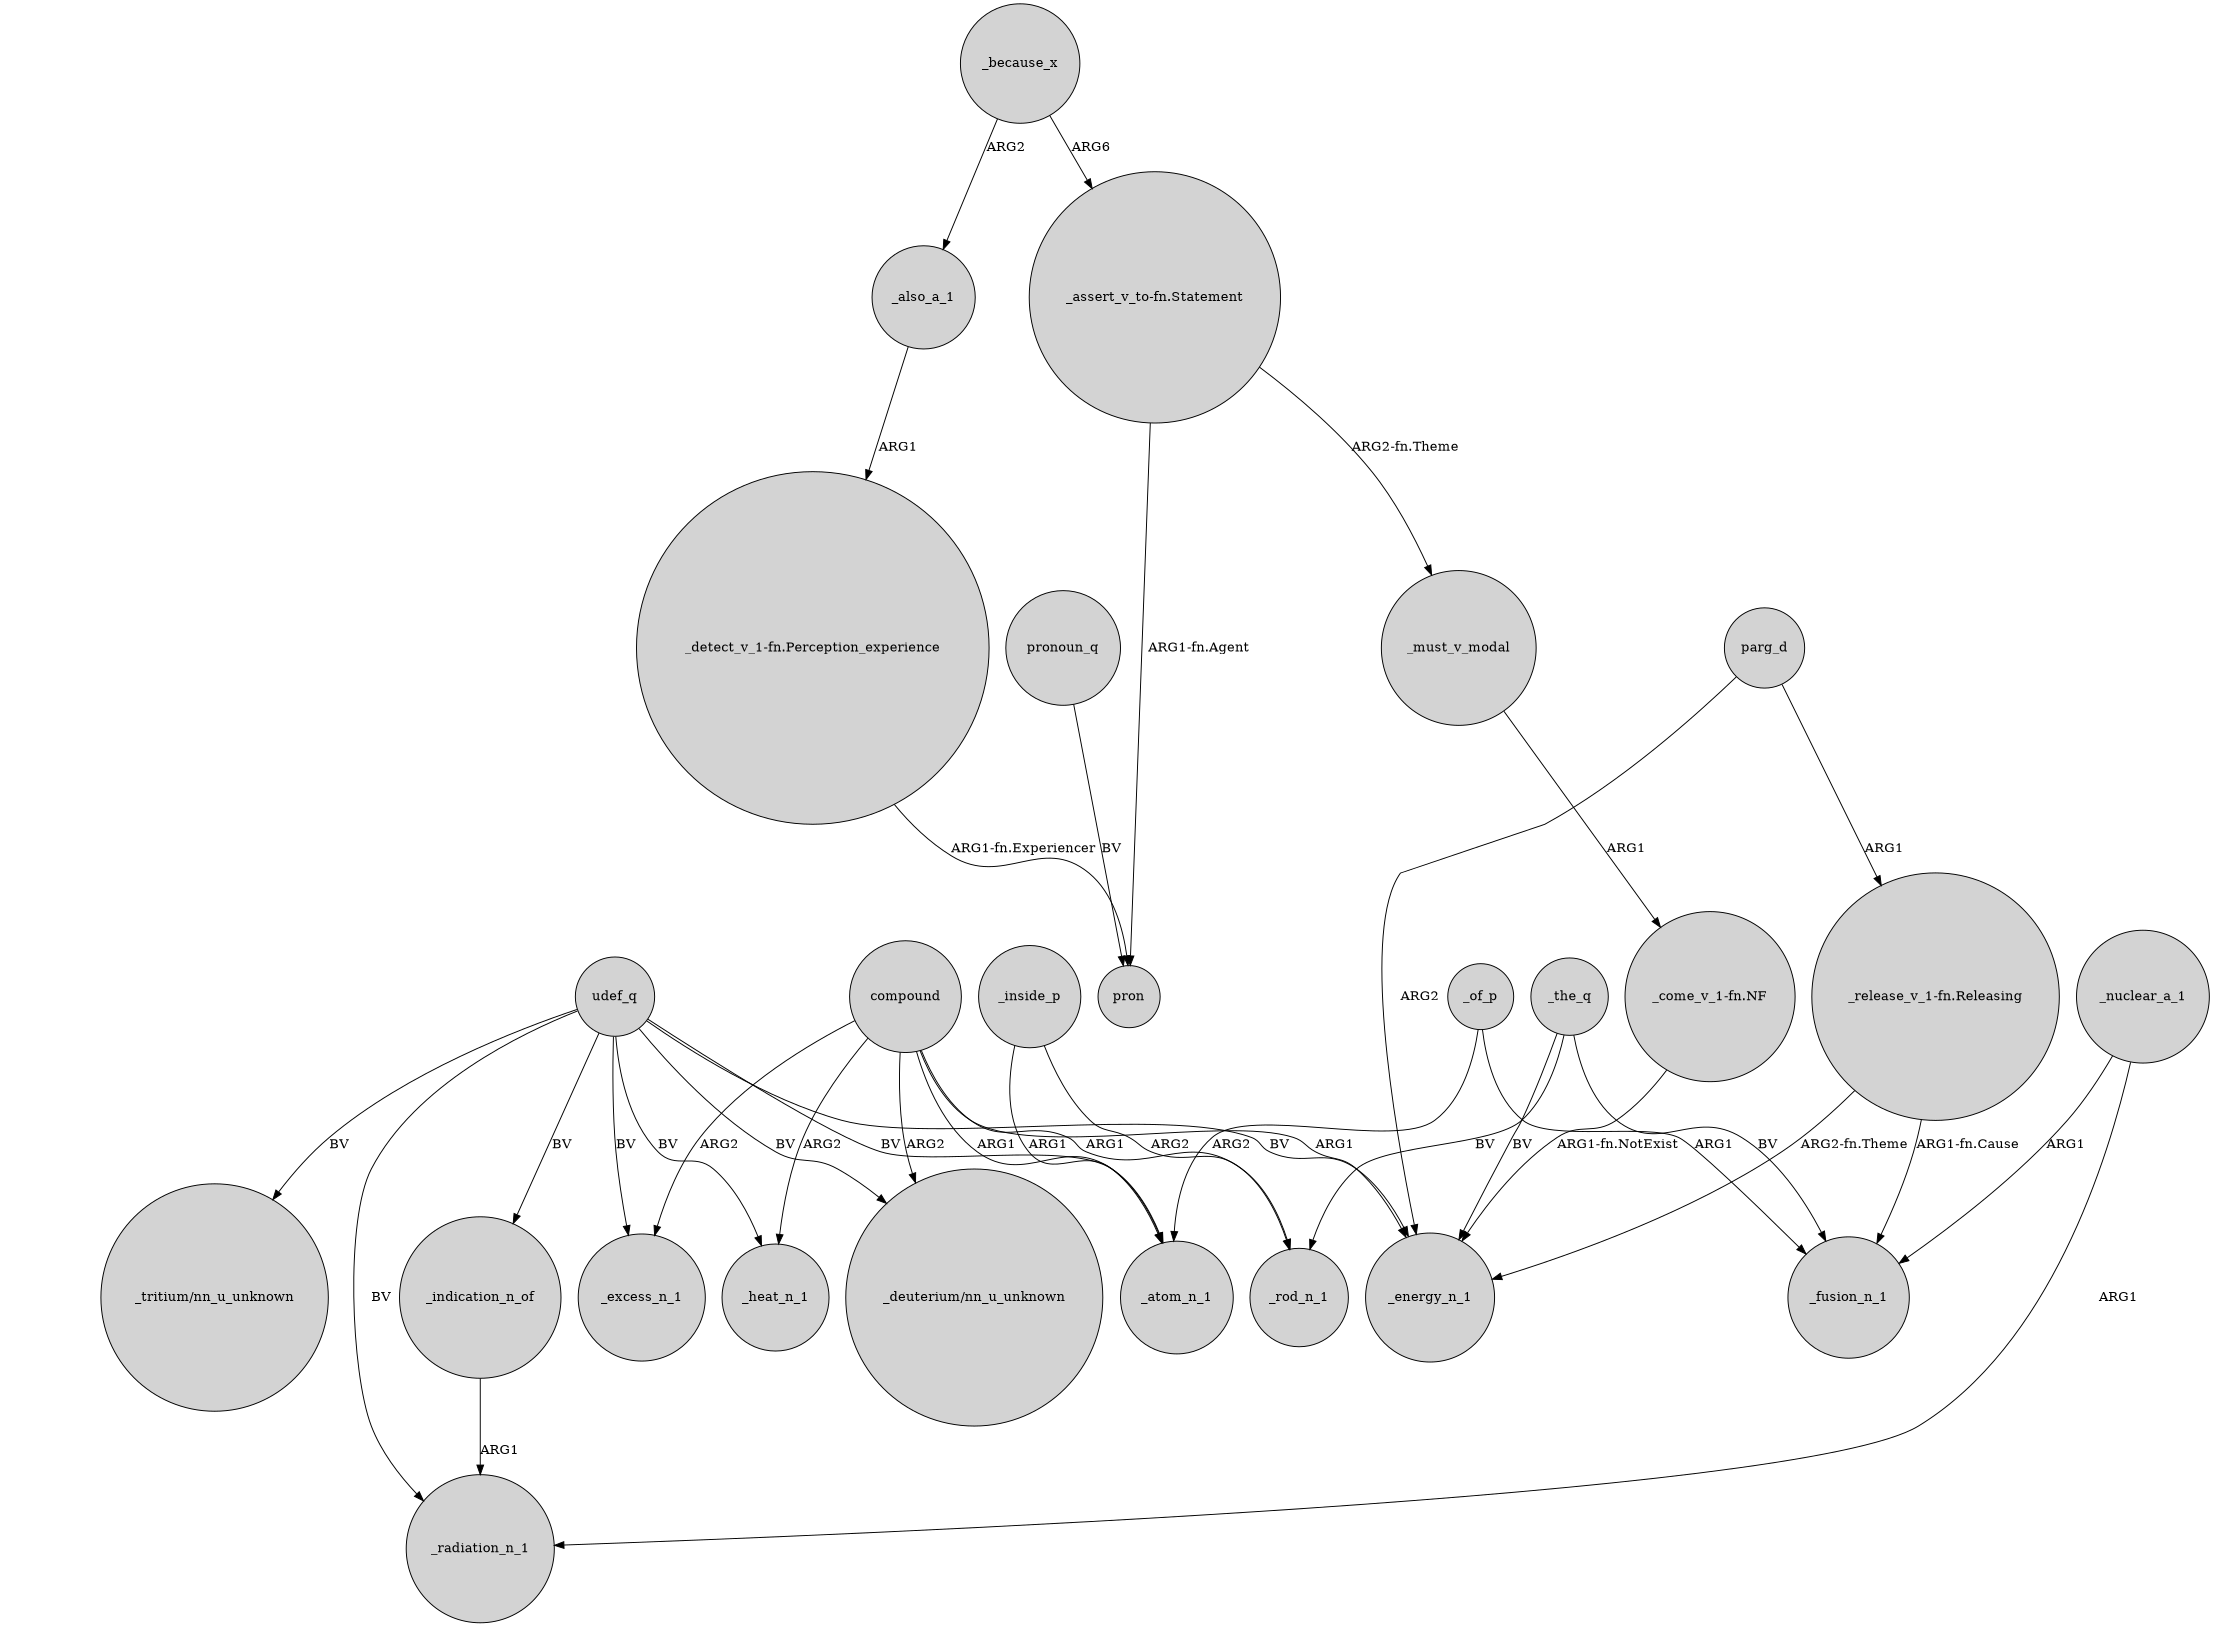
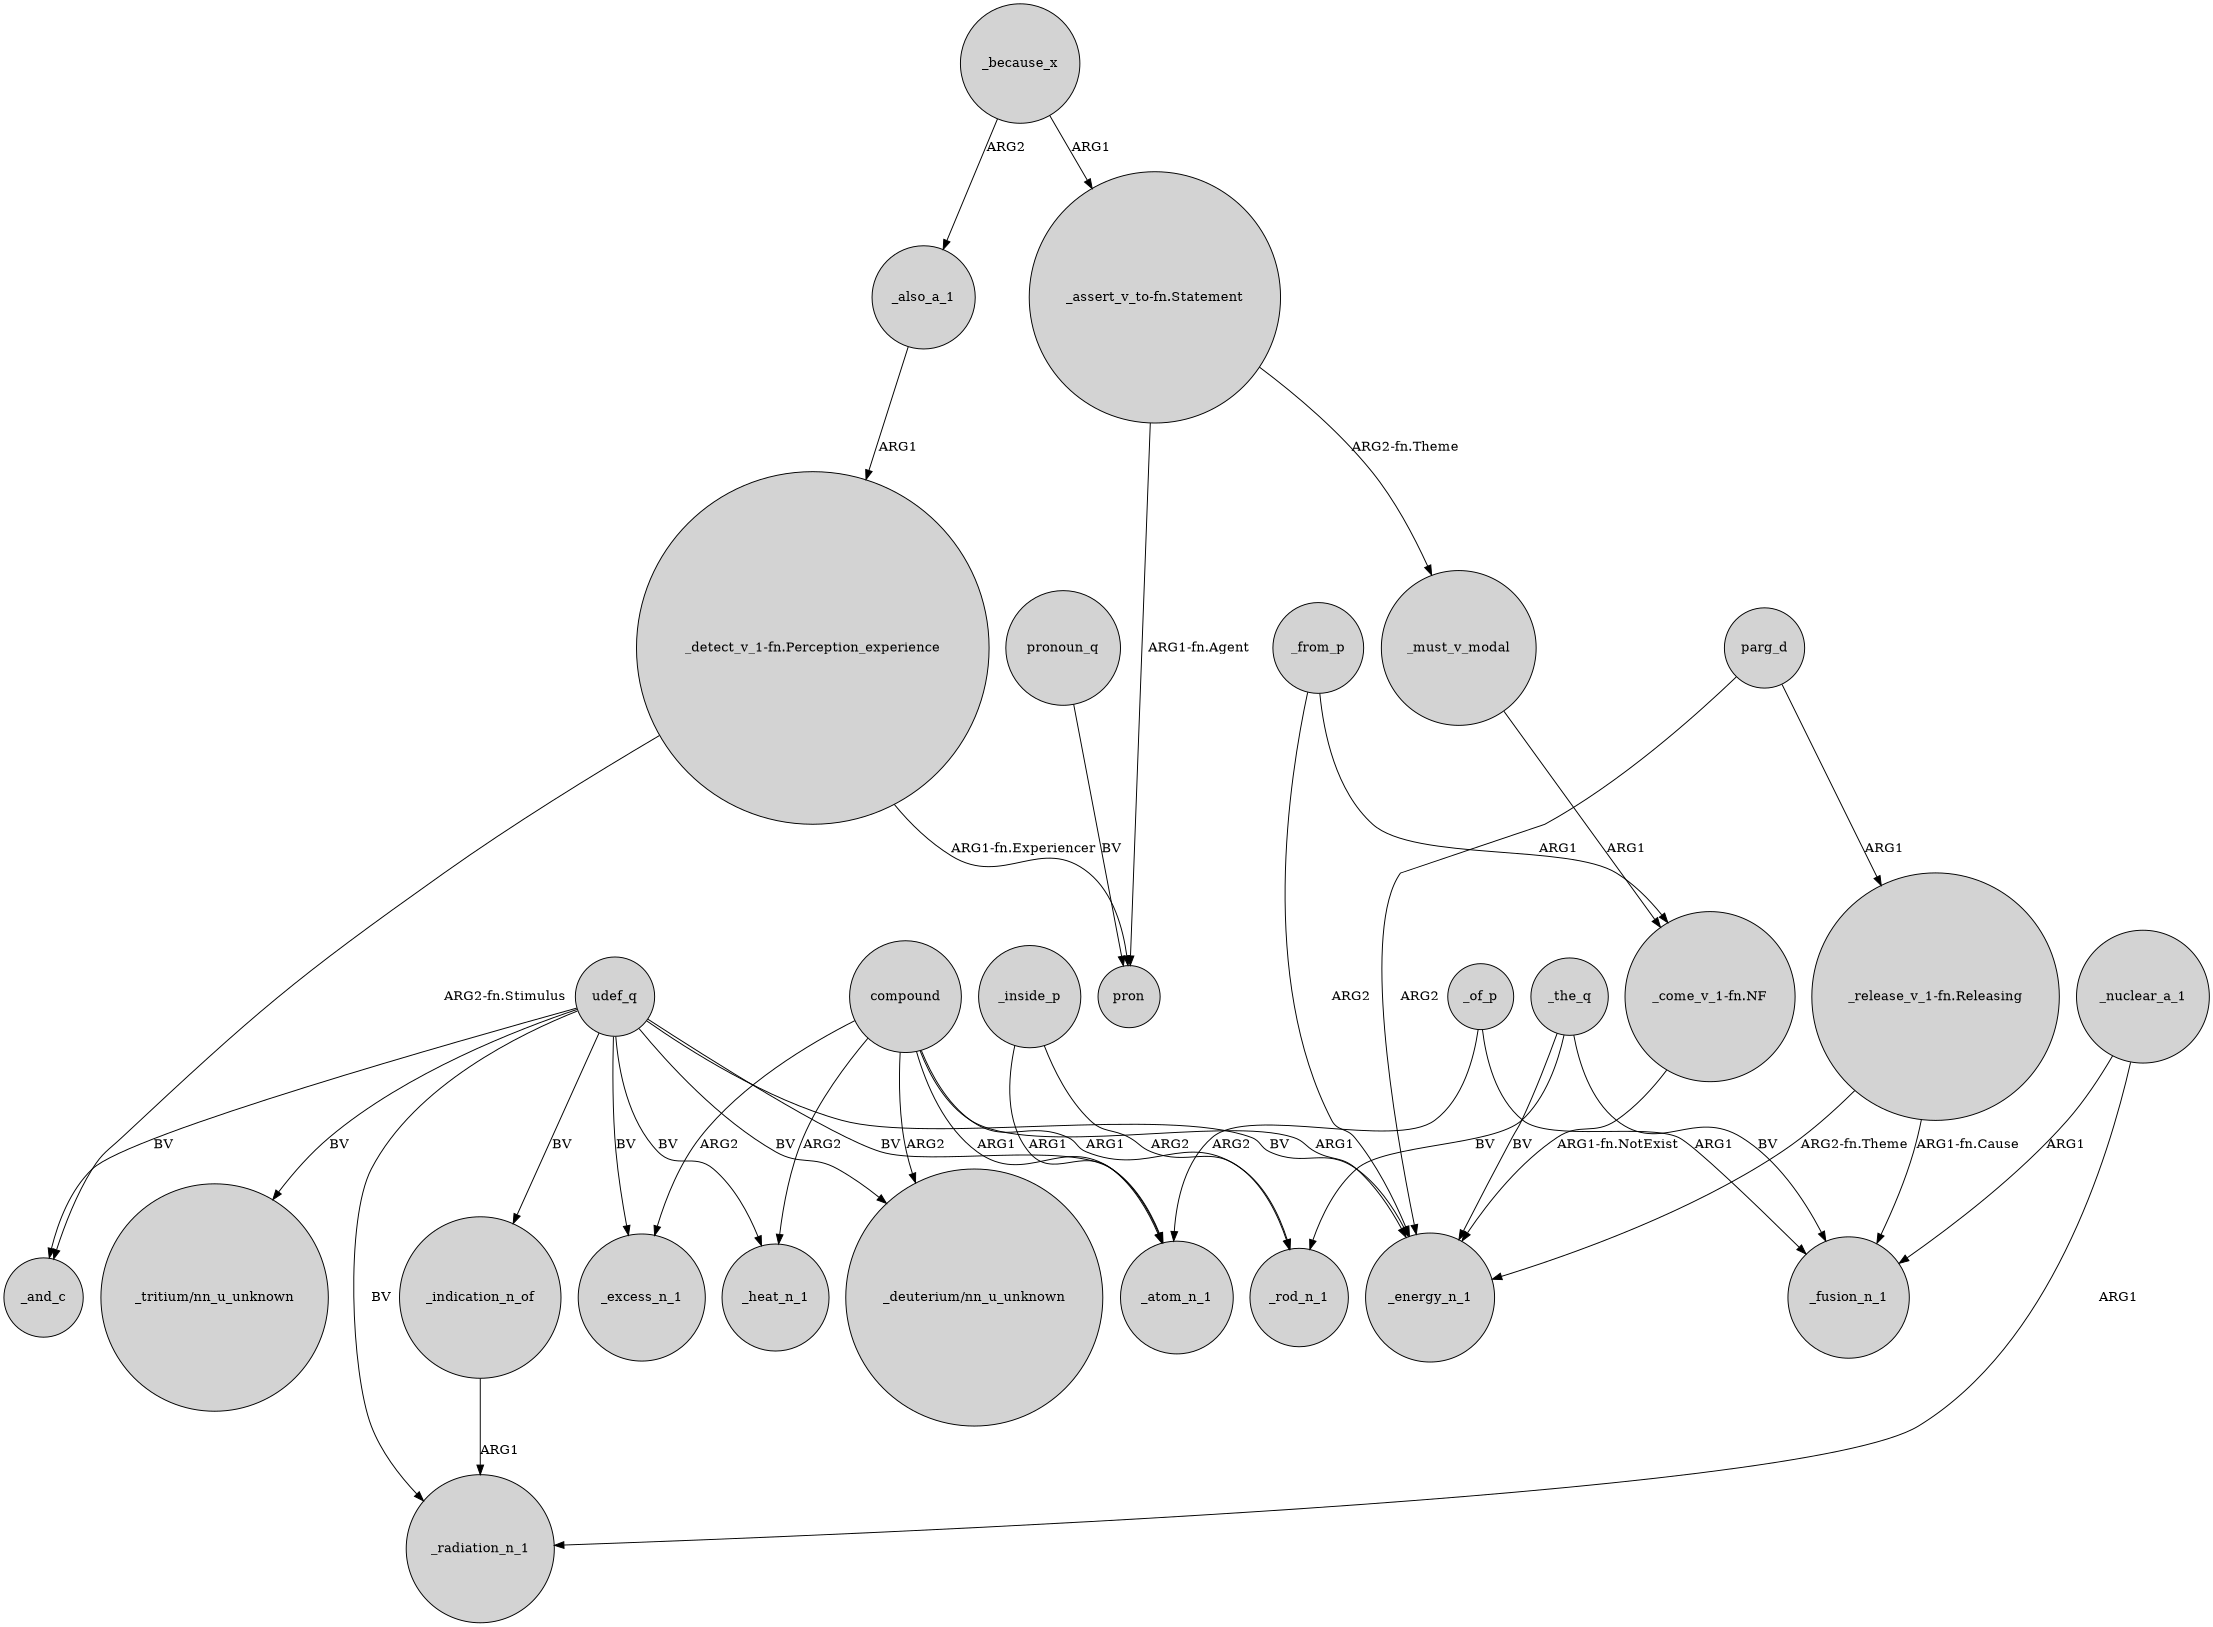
(1091, 148) -> (1091, 148)
none -> (1318, 648)
none -> (44, 1298)
